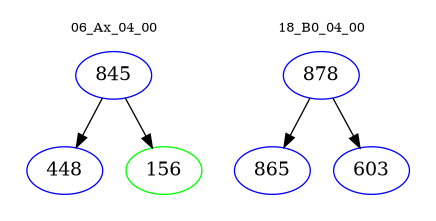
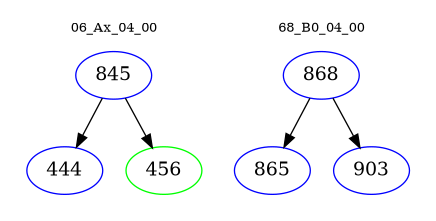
(322, 28) -> (322, 28)
(321, 75) -> (321, 75)
(65, 171) -> (65, 171)
(164, 171) -> (164, 171)
(372, 171) -> (372, 171)
